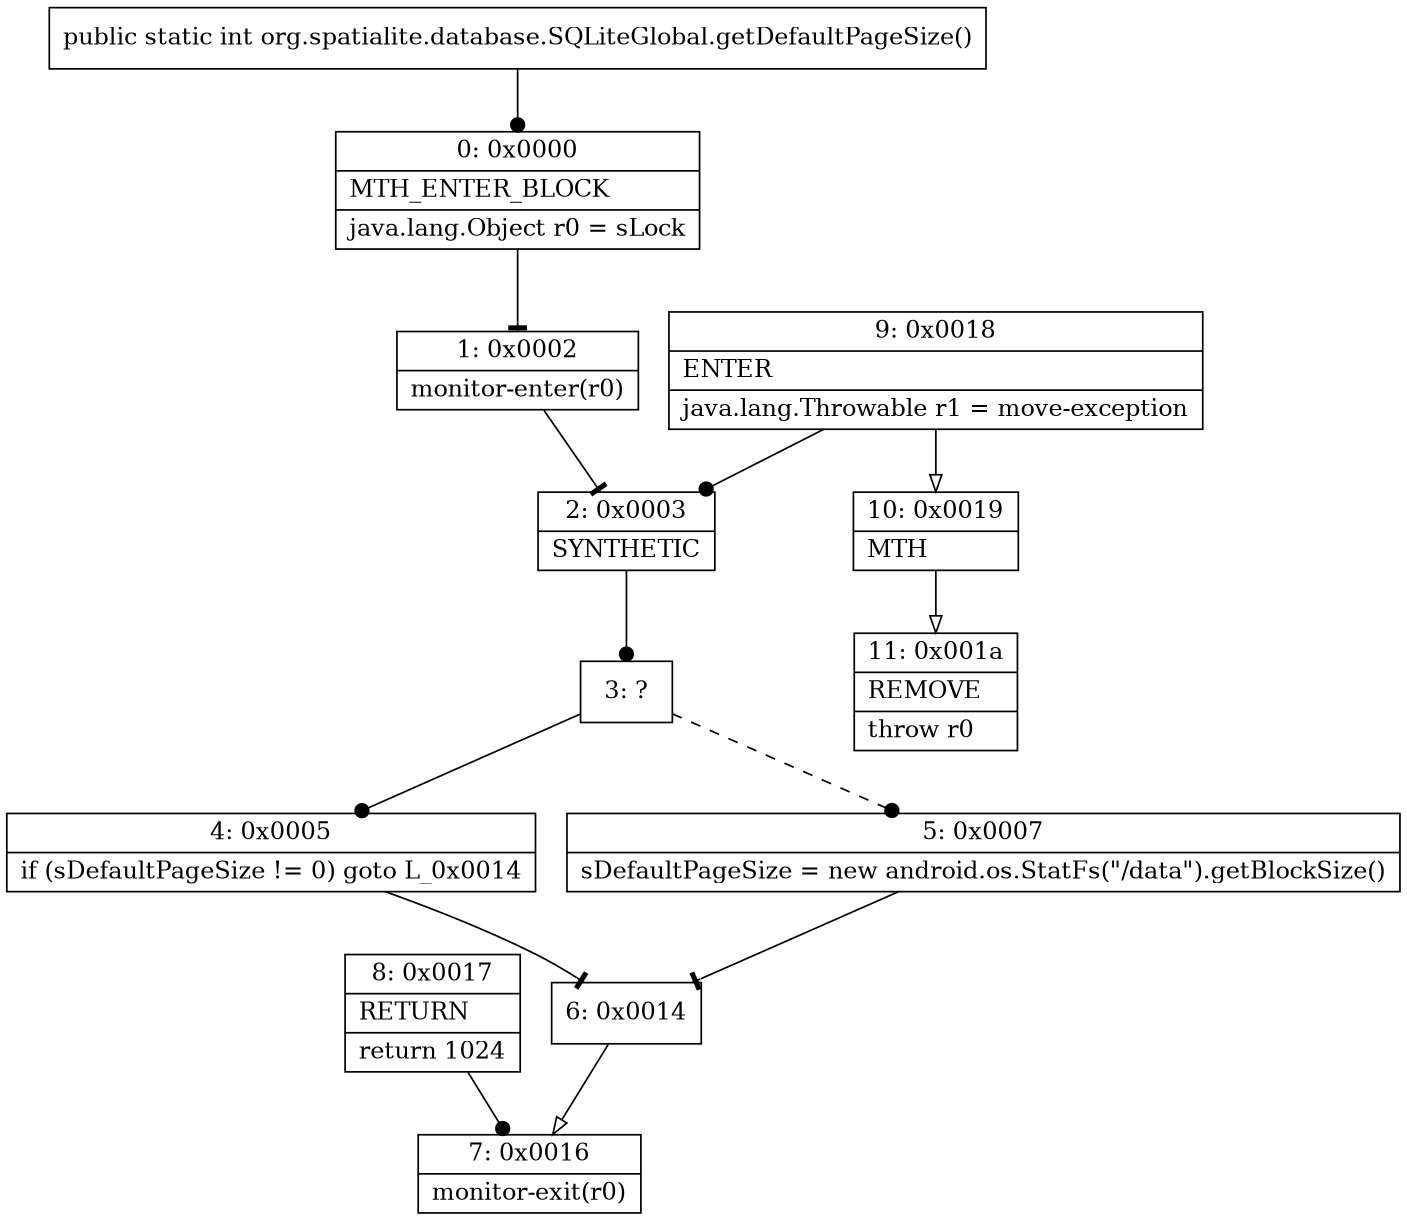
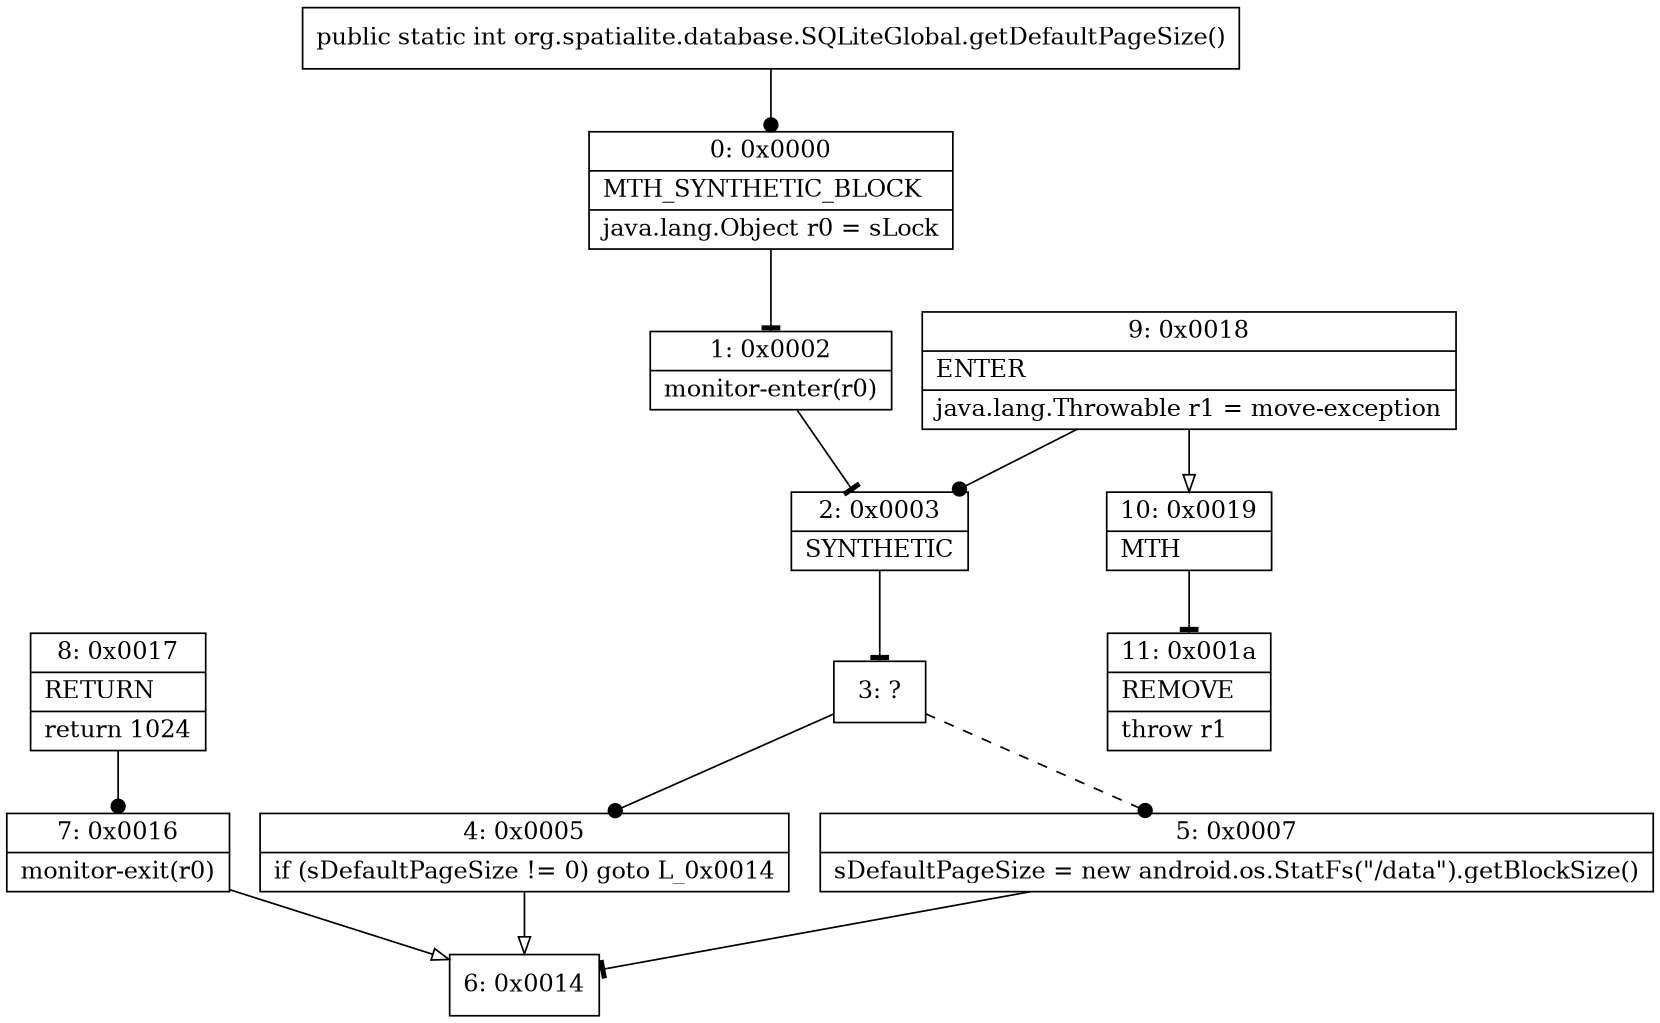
(480, 190) -> (762, 190)
(936, 593) -> (1189, 598)
(626, 609) -> (880, 612)
(921, 730) -> (1175, 730)
(483, 930) -> (524, 914)
(585, 1082) -> (331, 922)
